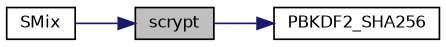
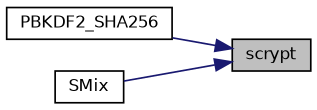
(235, 23) -> (194, 42)
